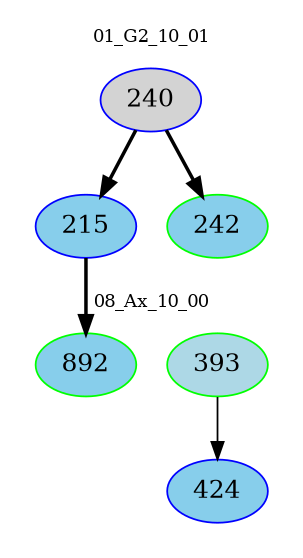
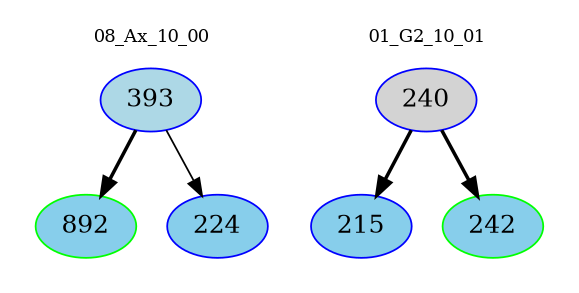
(86, 297) -> (123, 155)
(218, 365) -> (151, 100)
(218, 491) -> (218, 226)
